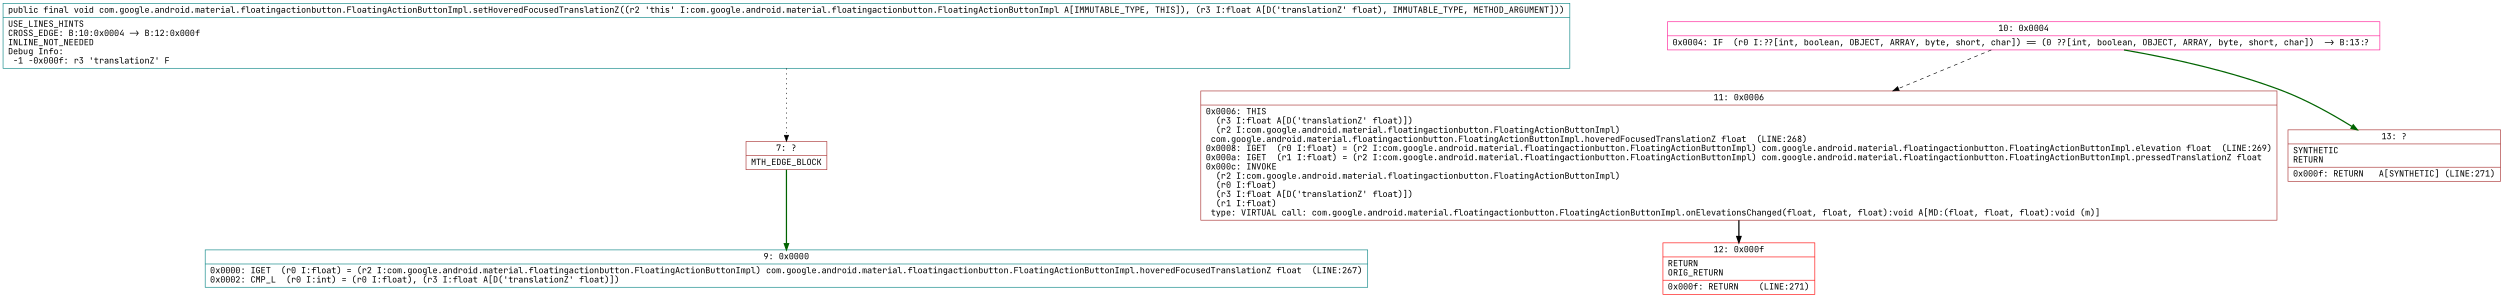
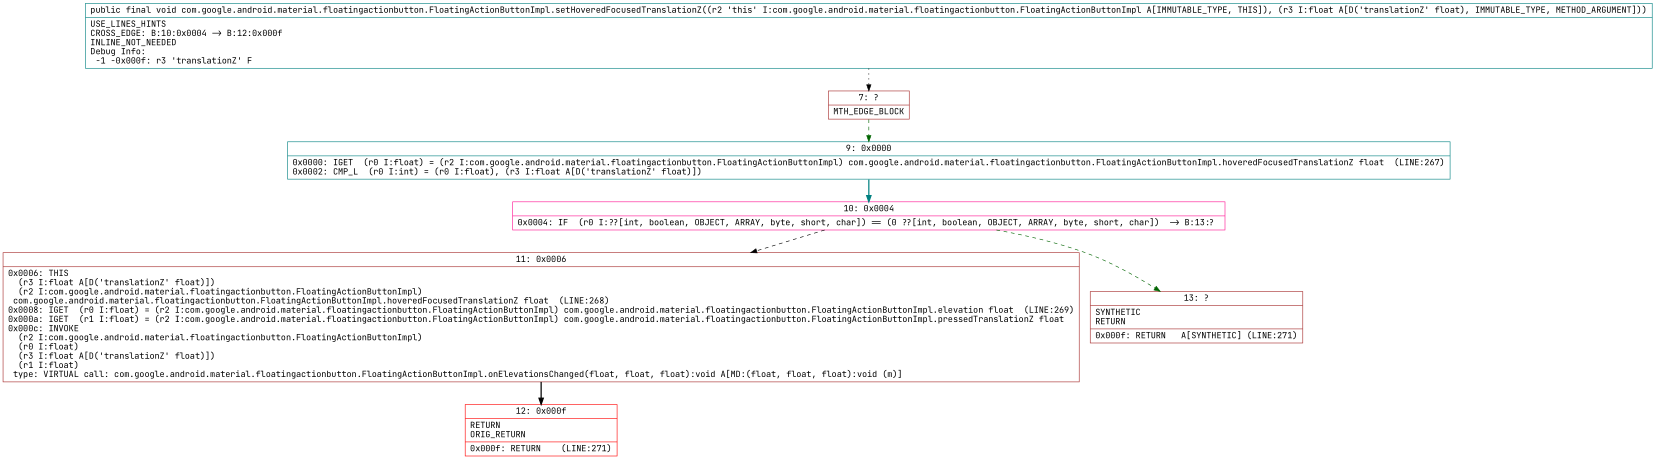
(2242, 77) -> (1079, 250)
none -> (869, 188)
(786, 207) -> (869, 127)
